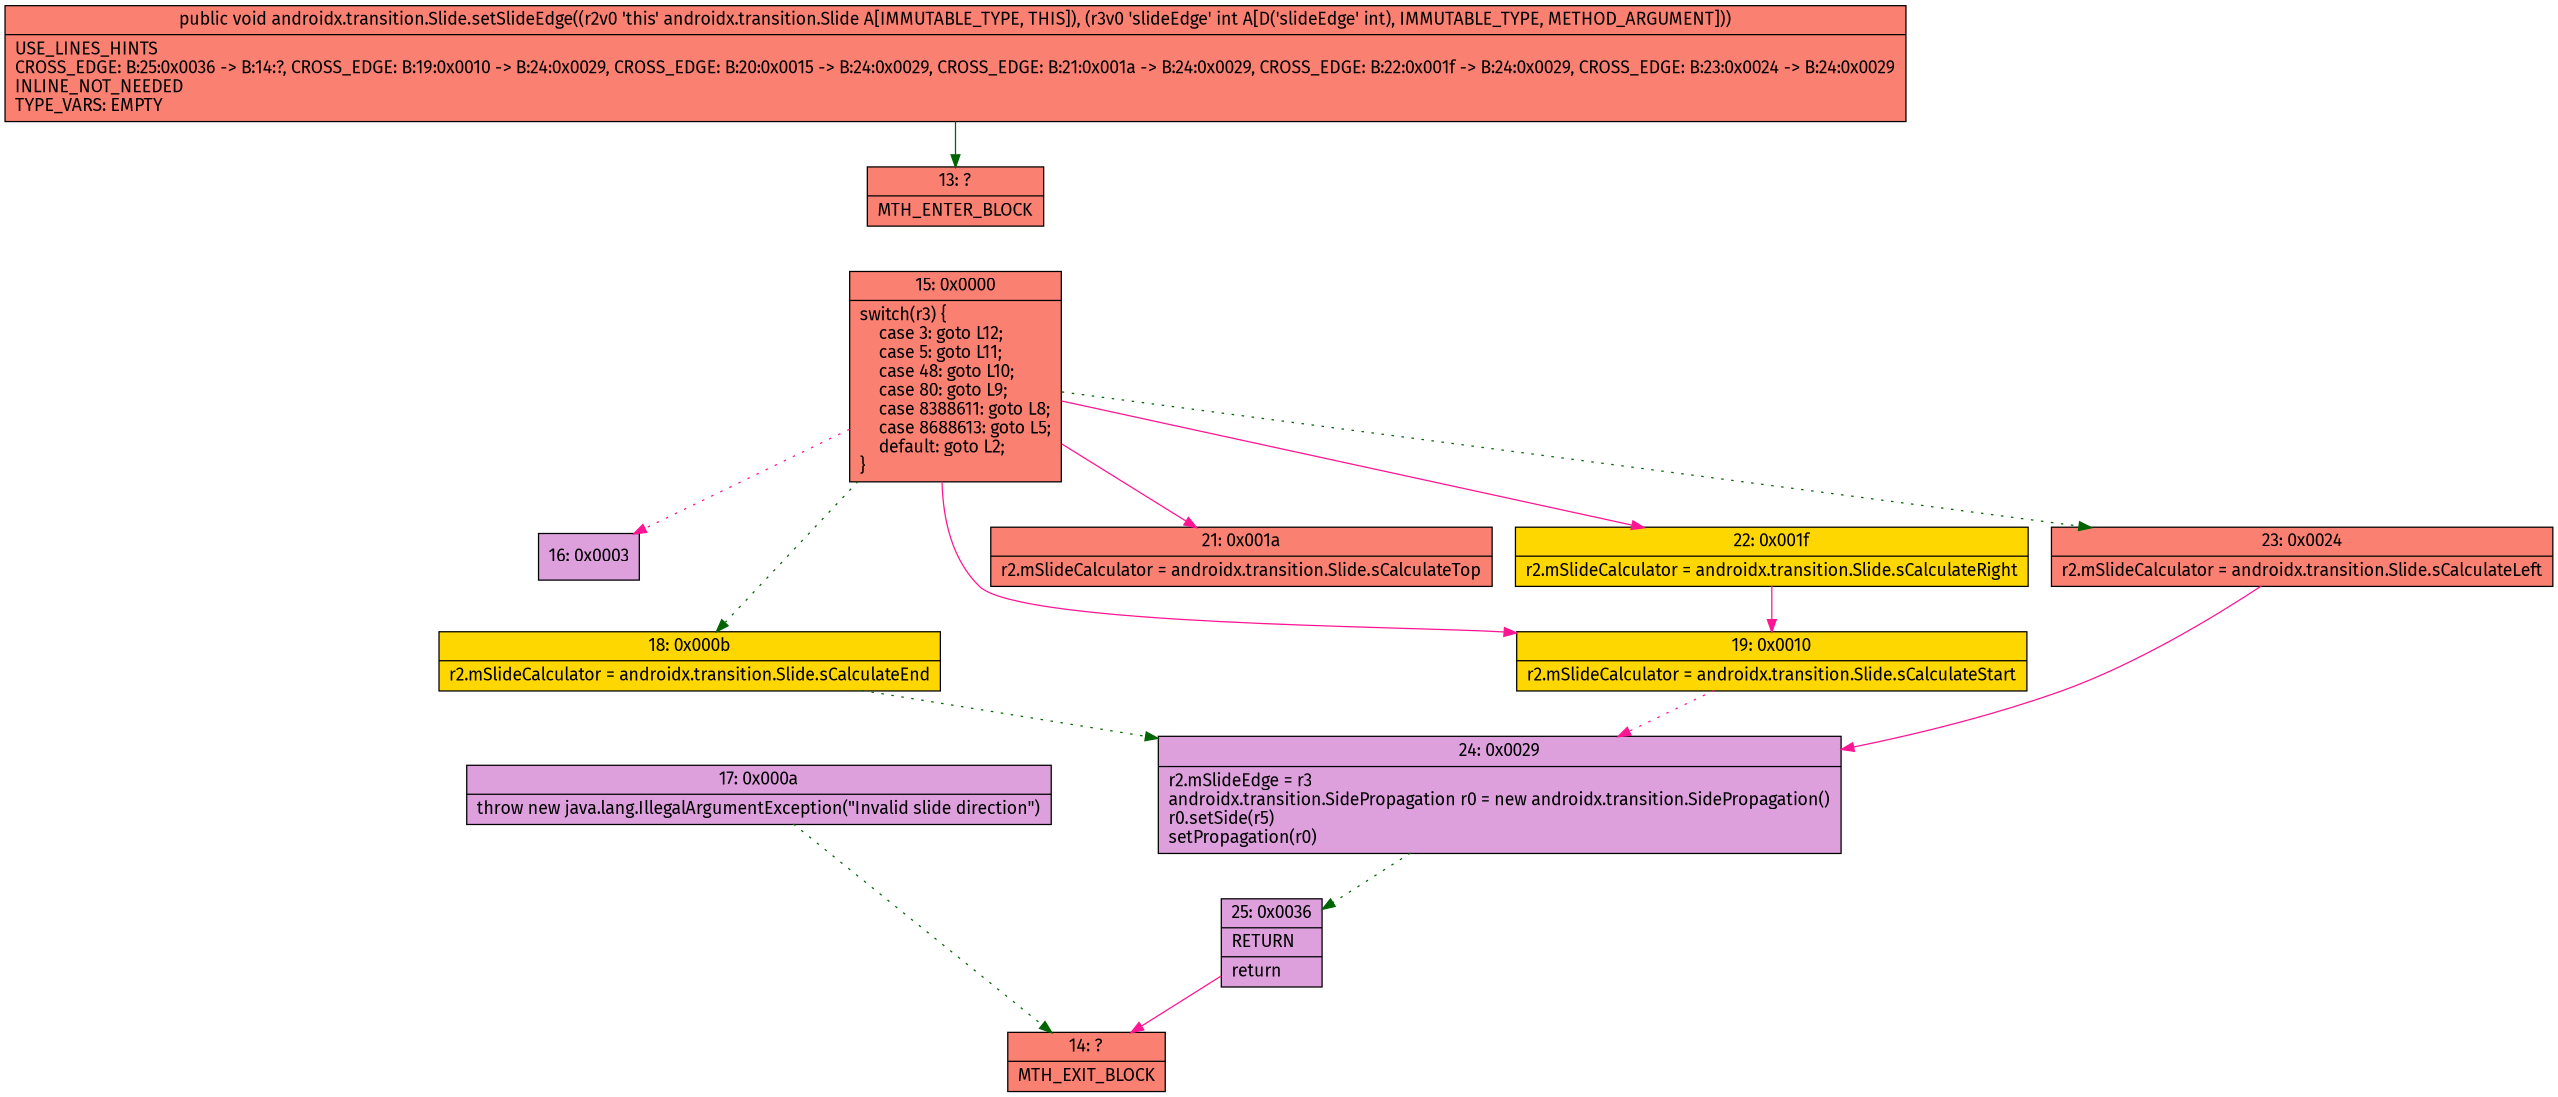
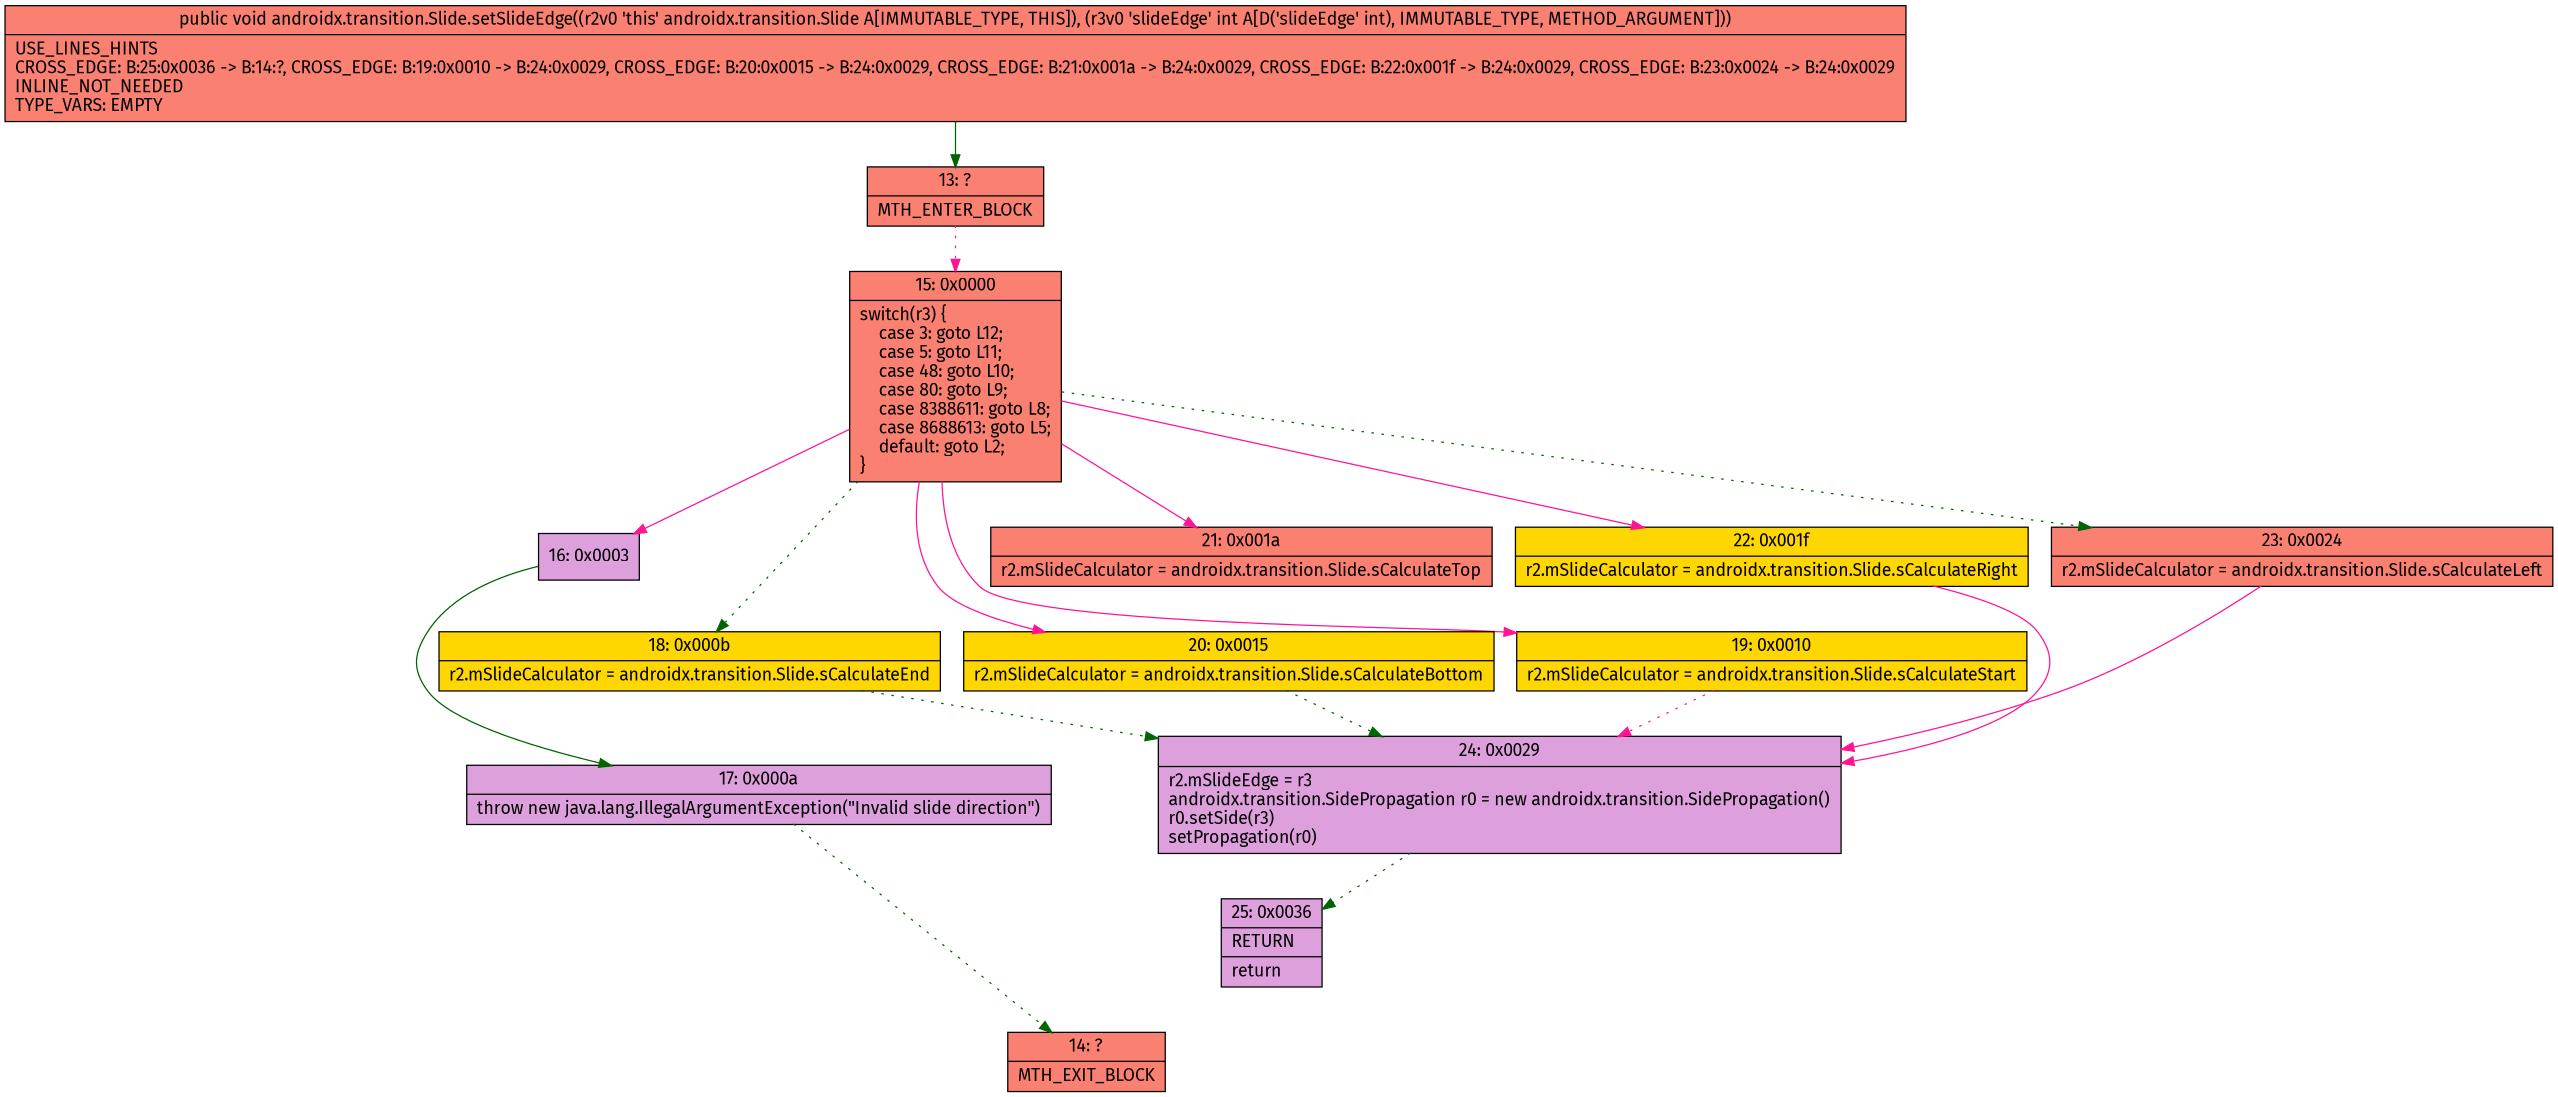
none -> (955, 242)
(747, 479) -> (747, 479)
(1772, 603) -> (2038, 691)
none -> (1229, 661)
none -> (426, 688)
(1222, 819) -> (1222, 819)
(1181, 1001) -> none
